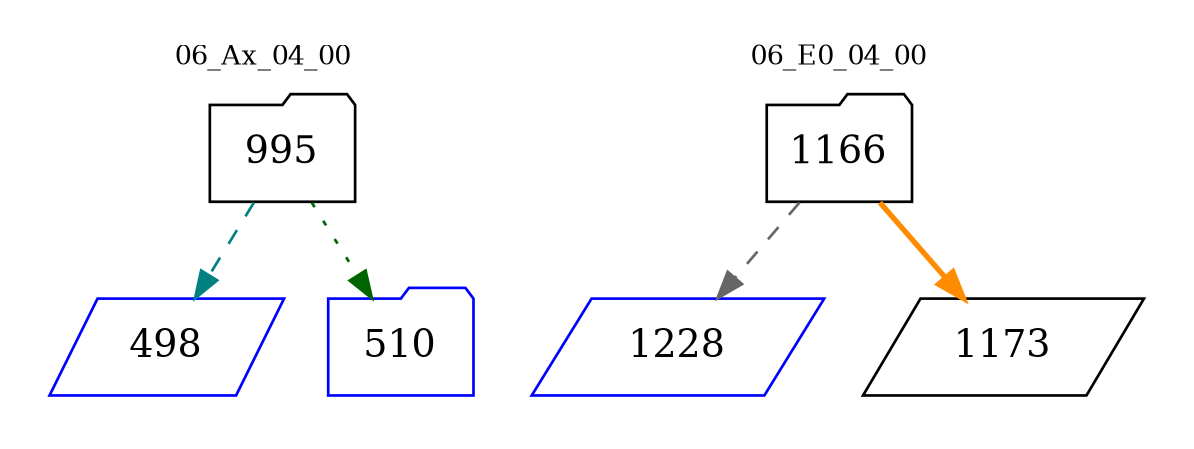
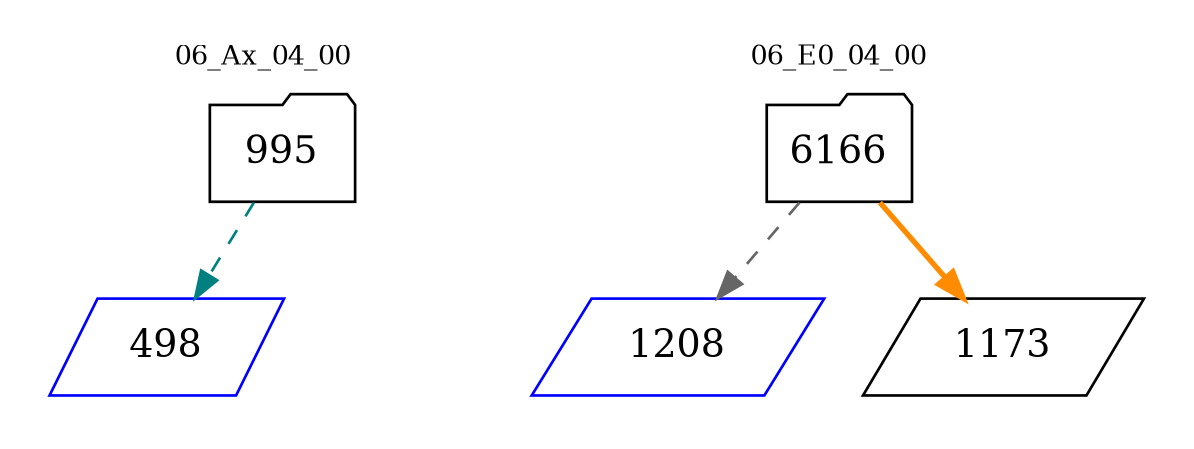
(839, 153) -> (839, 153)
(401, 347) -> none
(678, 347) -> (678, 347)
